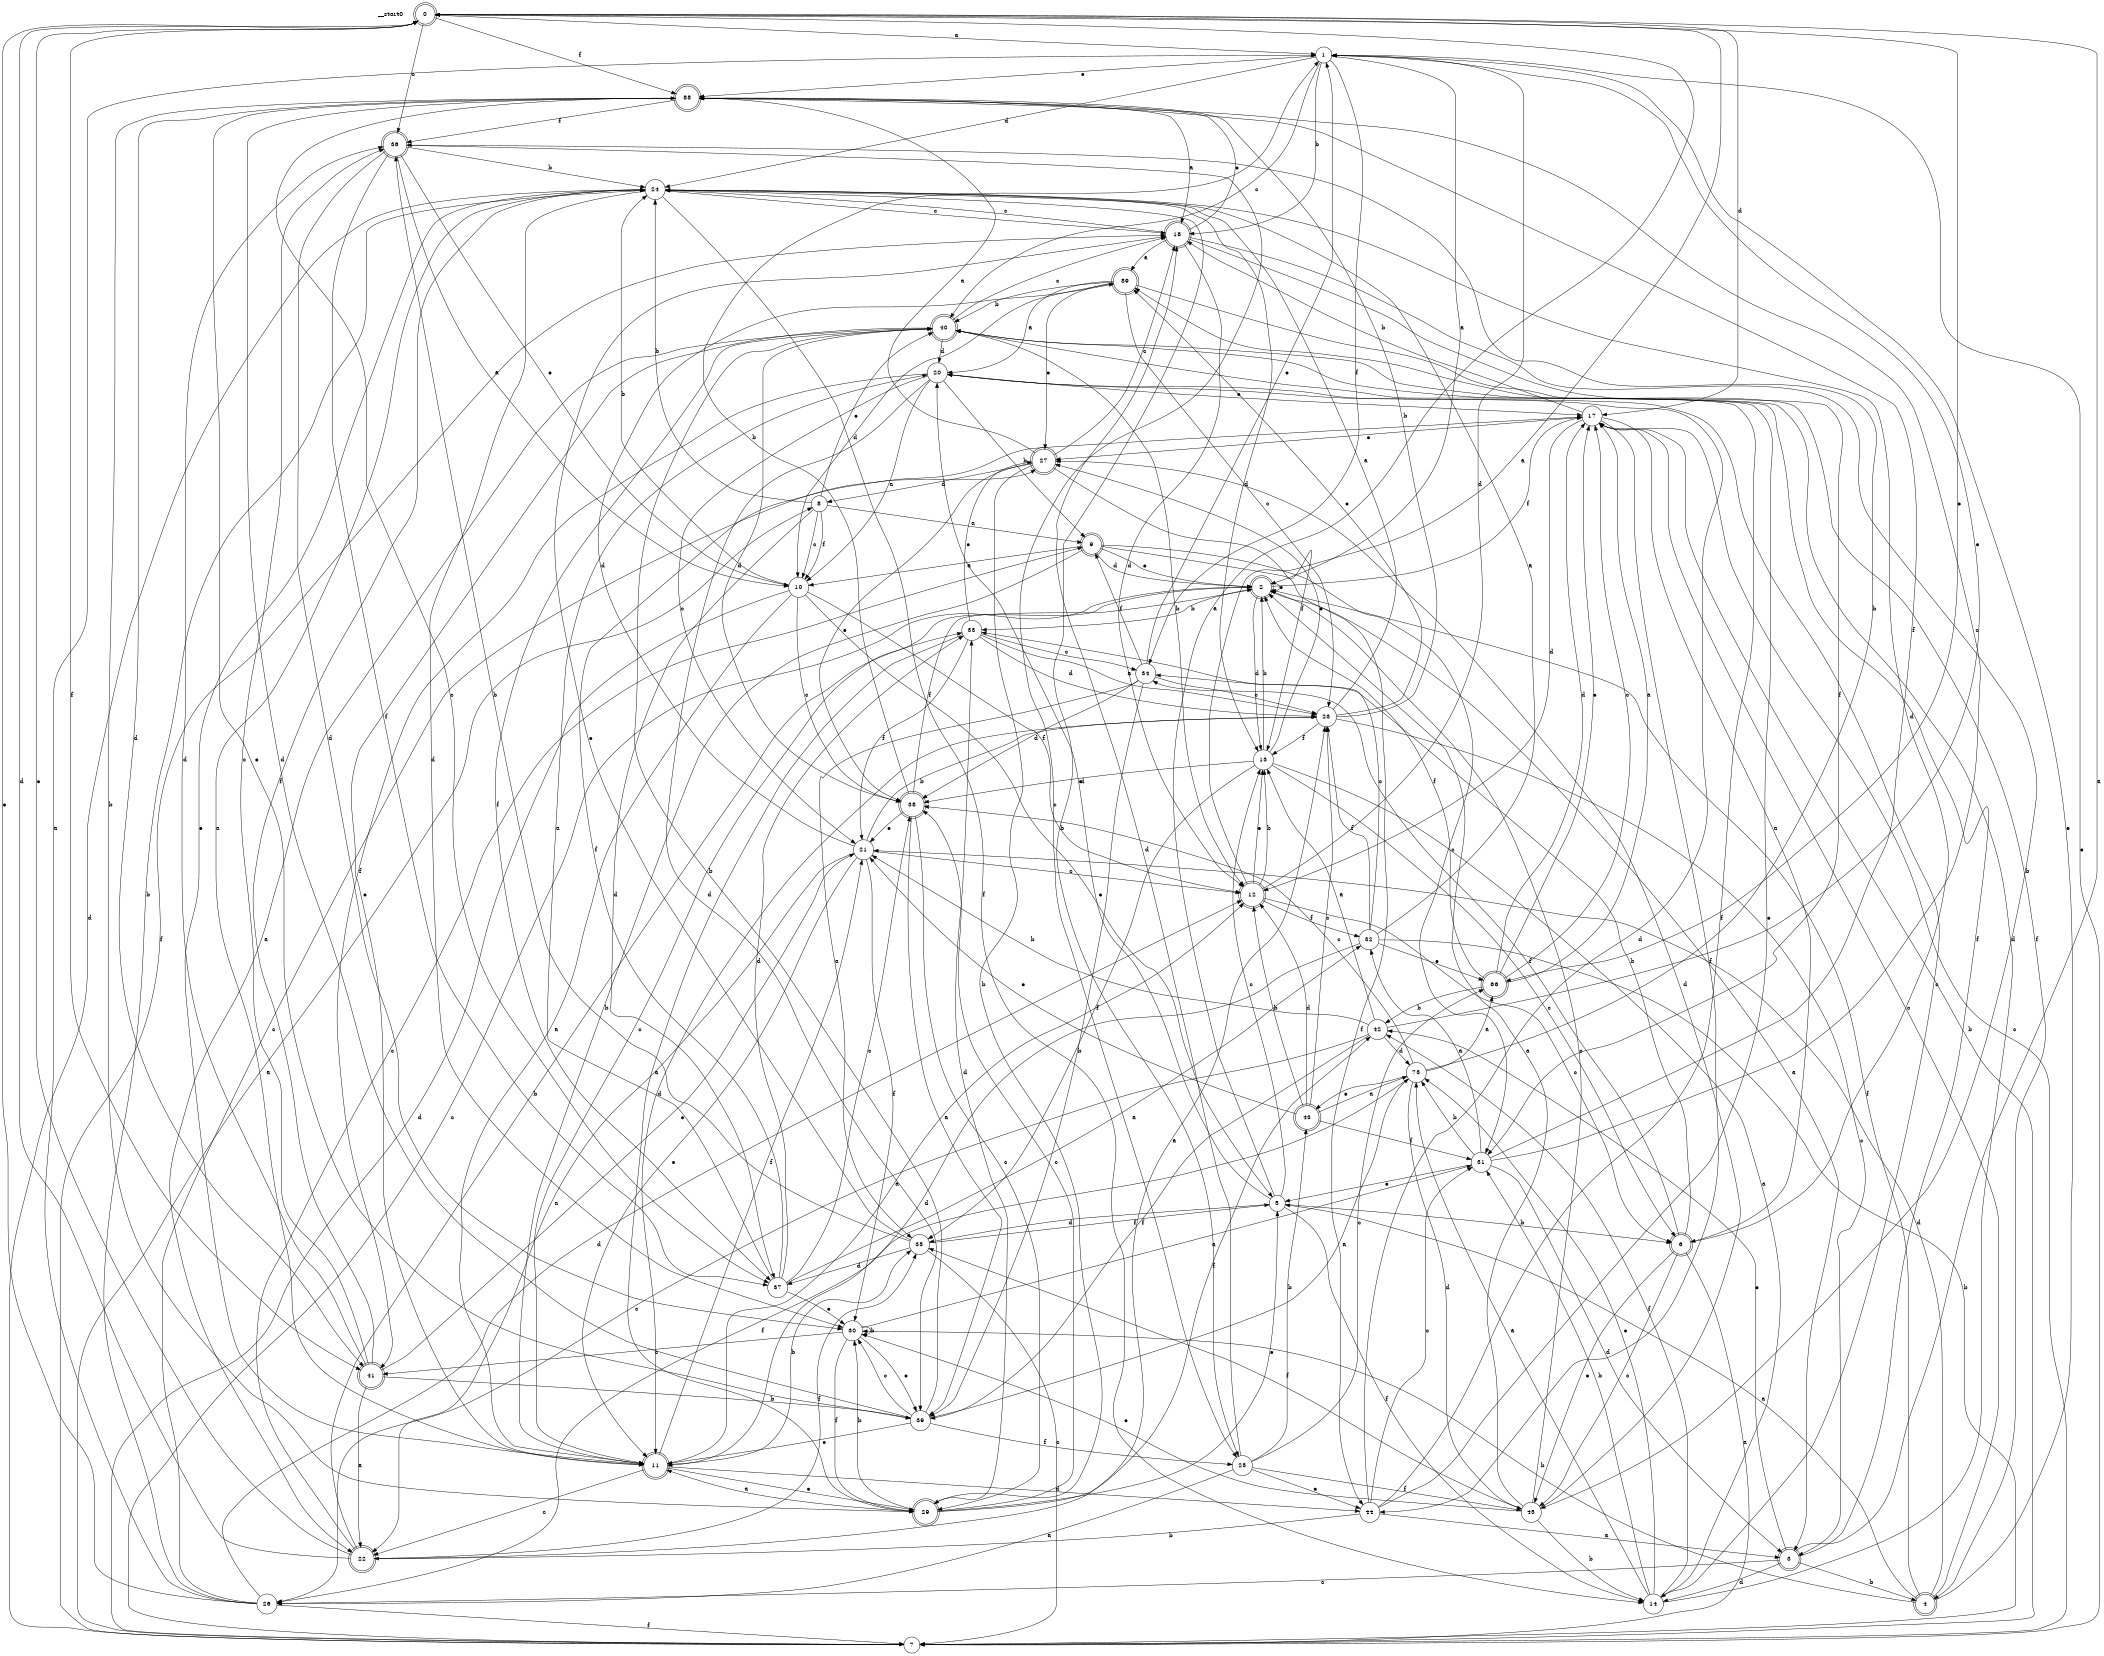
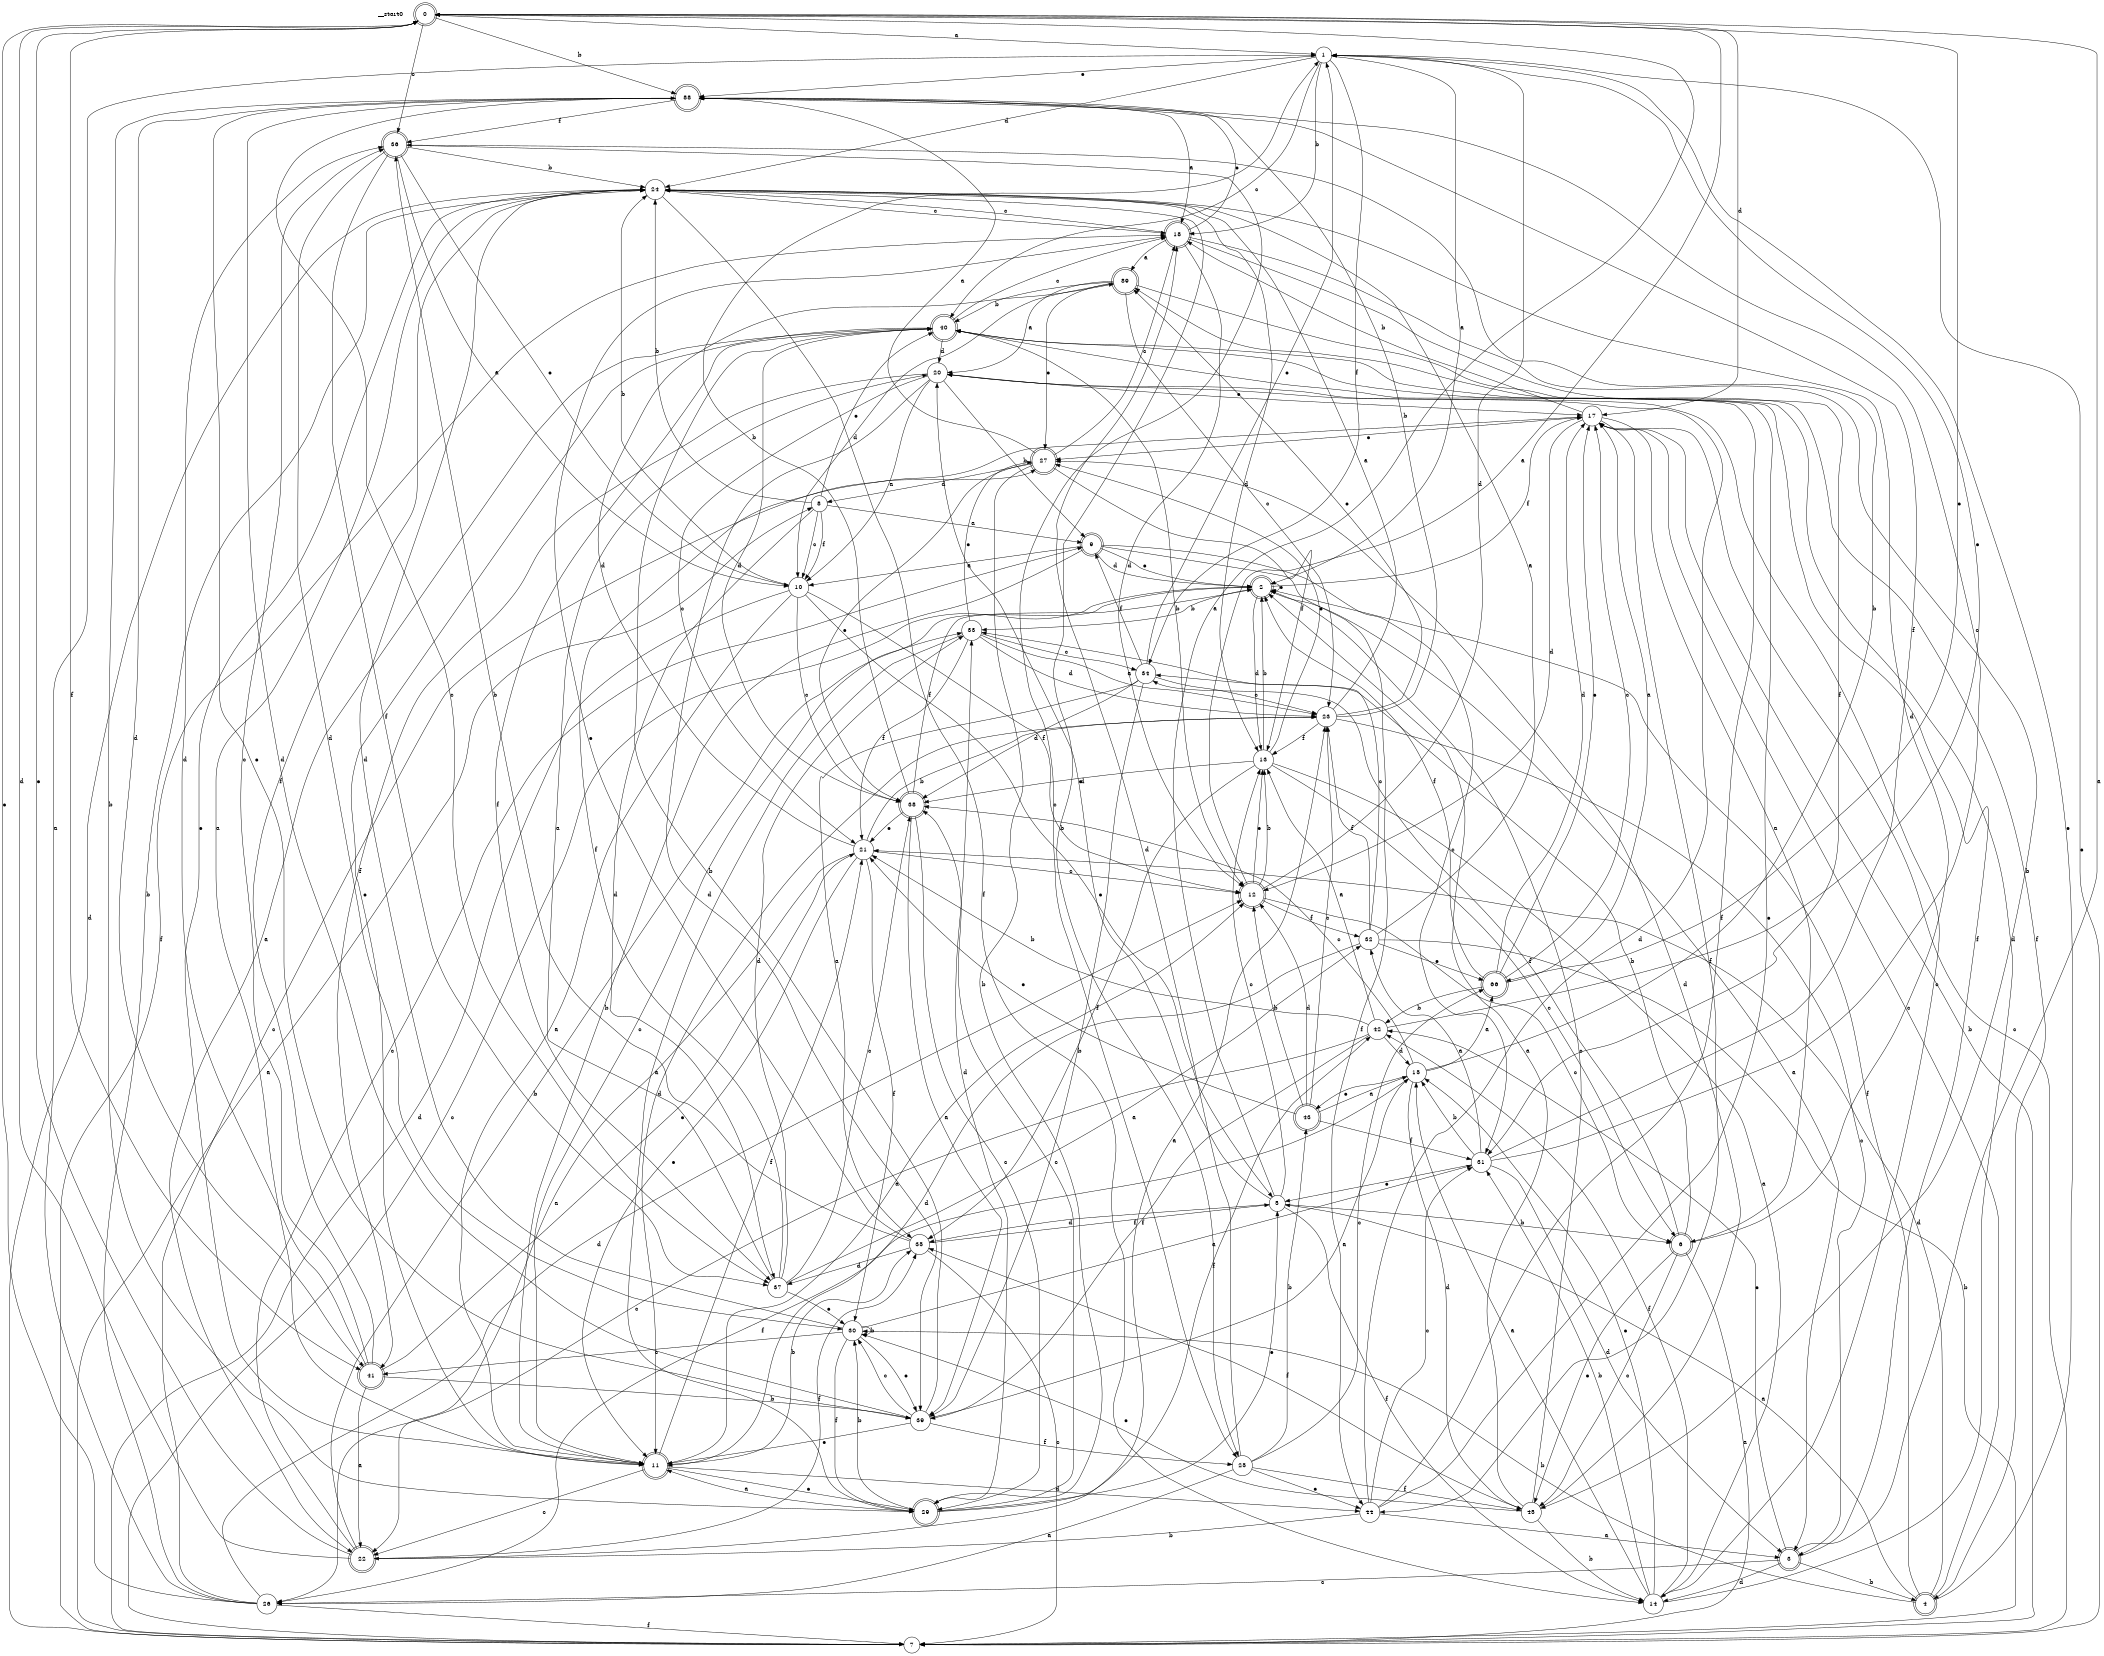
(580, 55) -> (580, 55)
(432, 816) -> (381, 865)
(1416, 1073) -> (1416, 1073)
